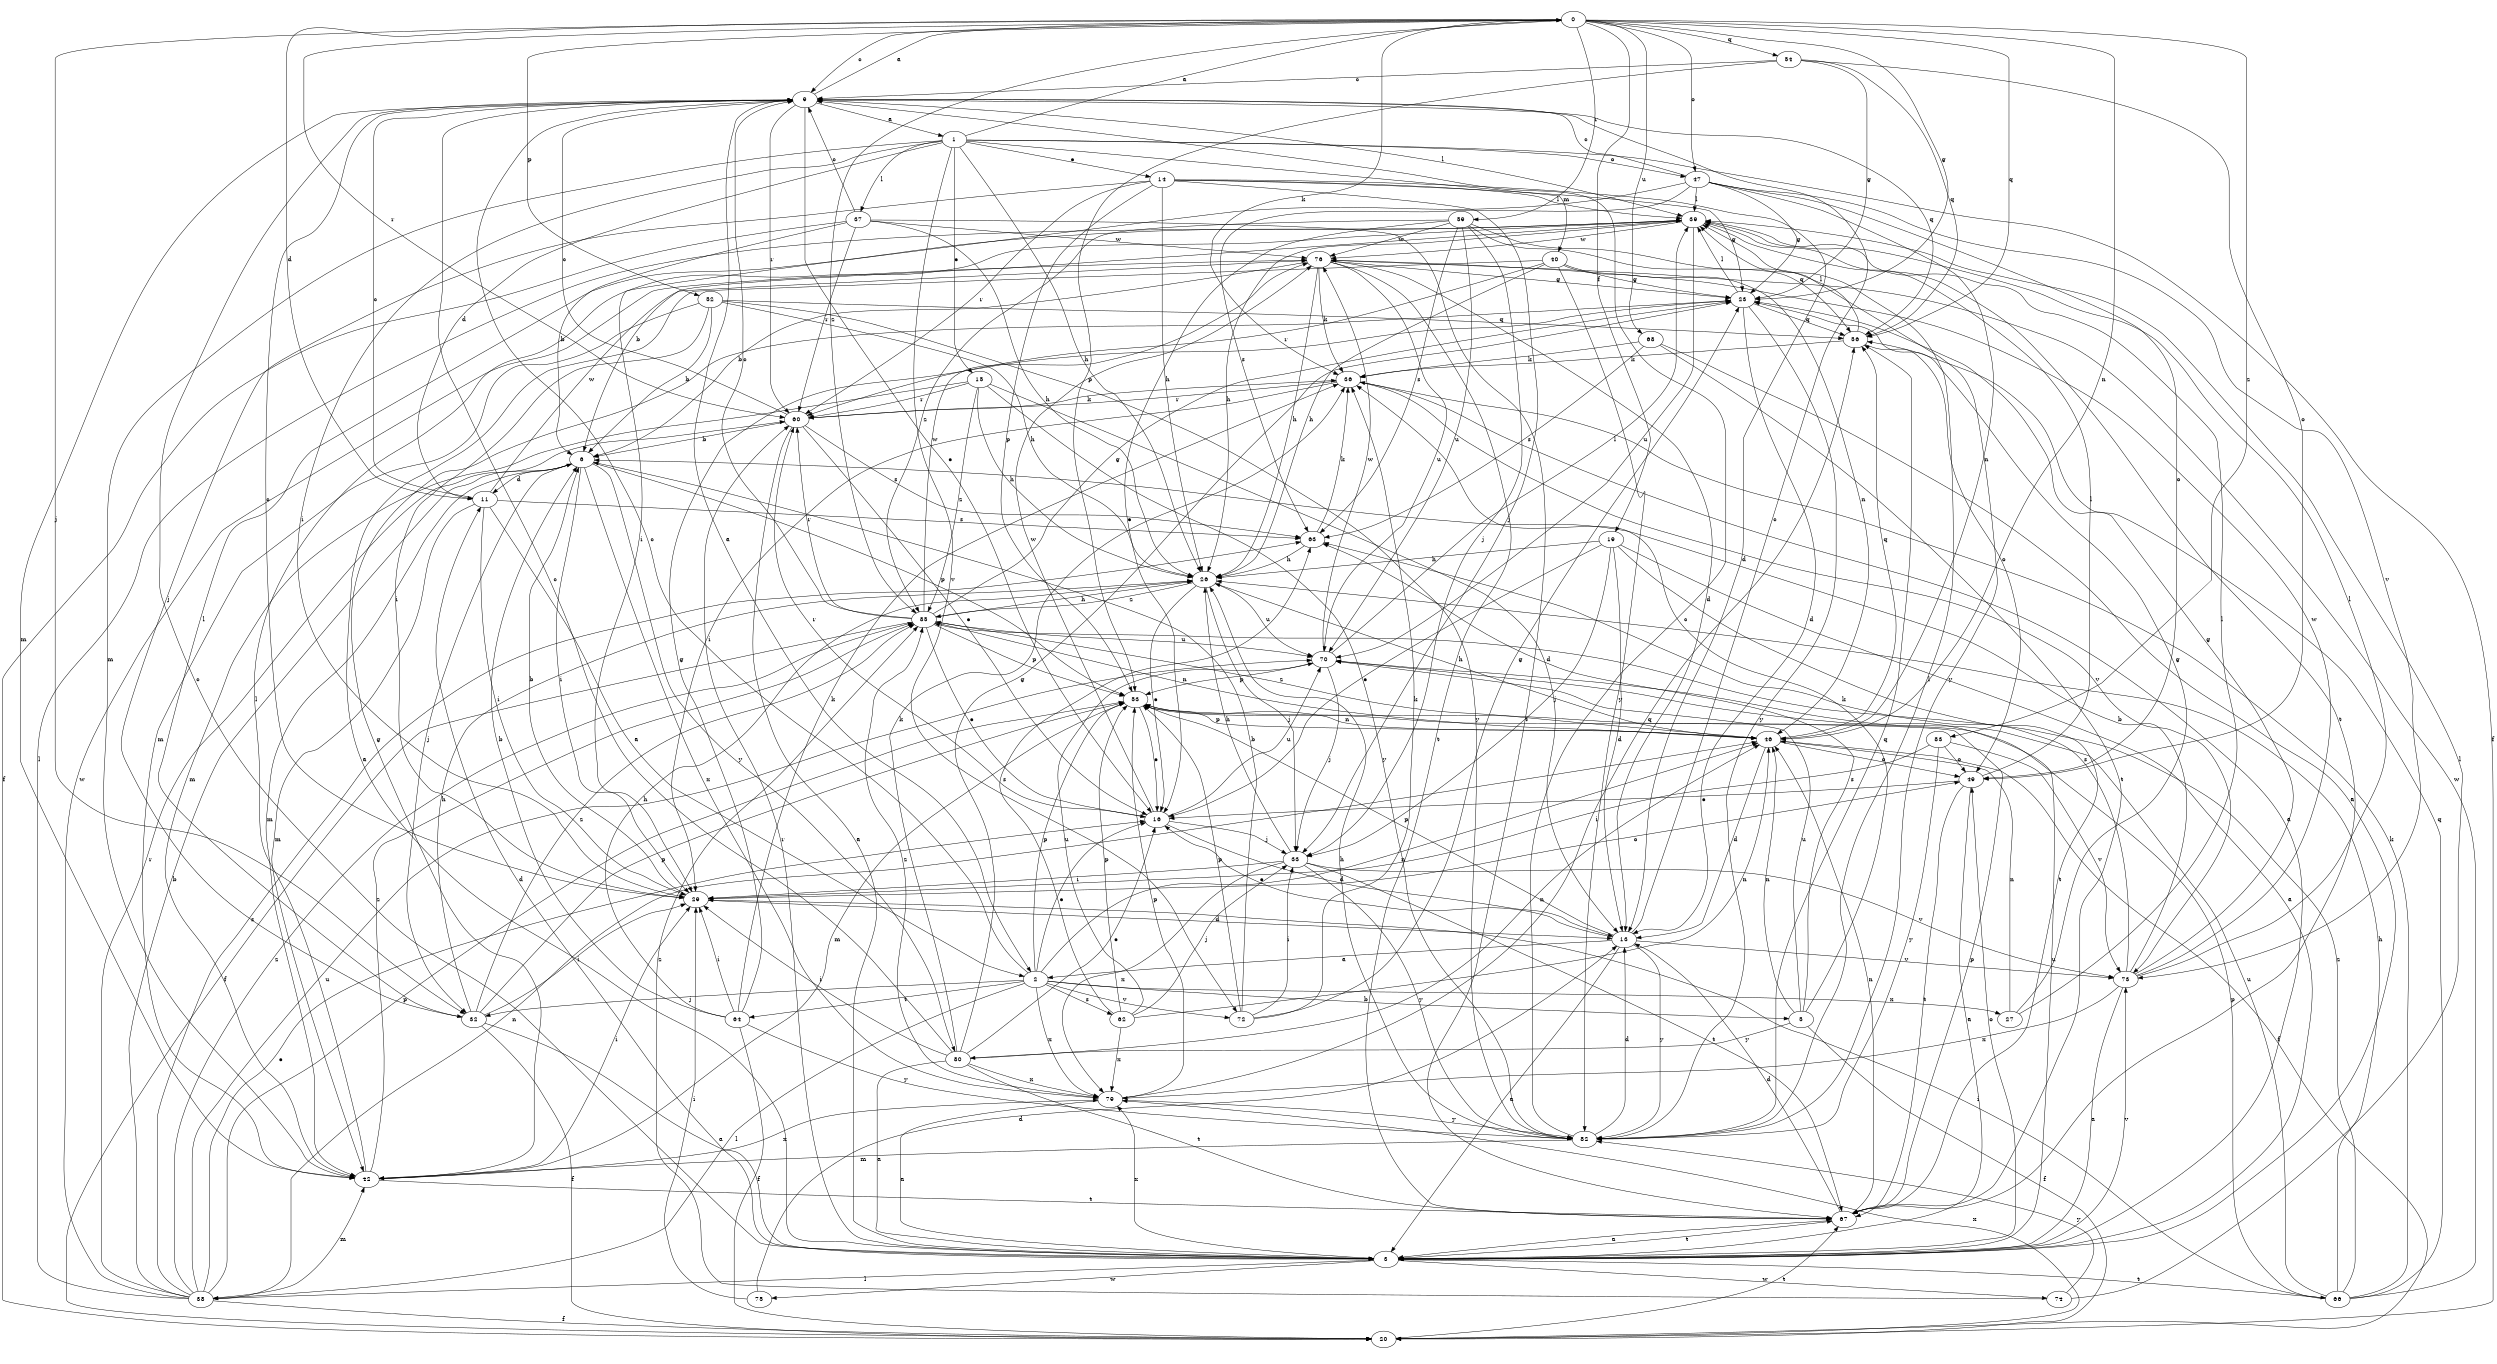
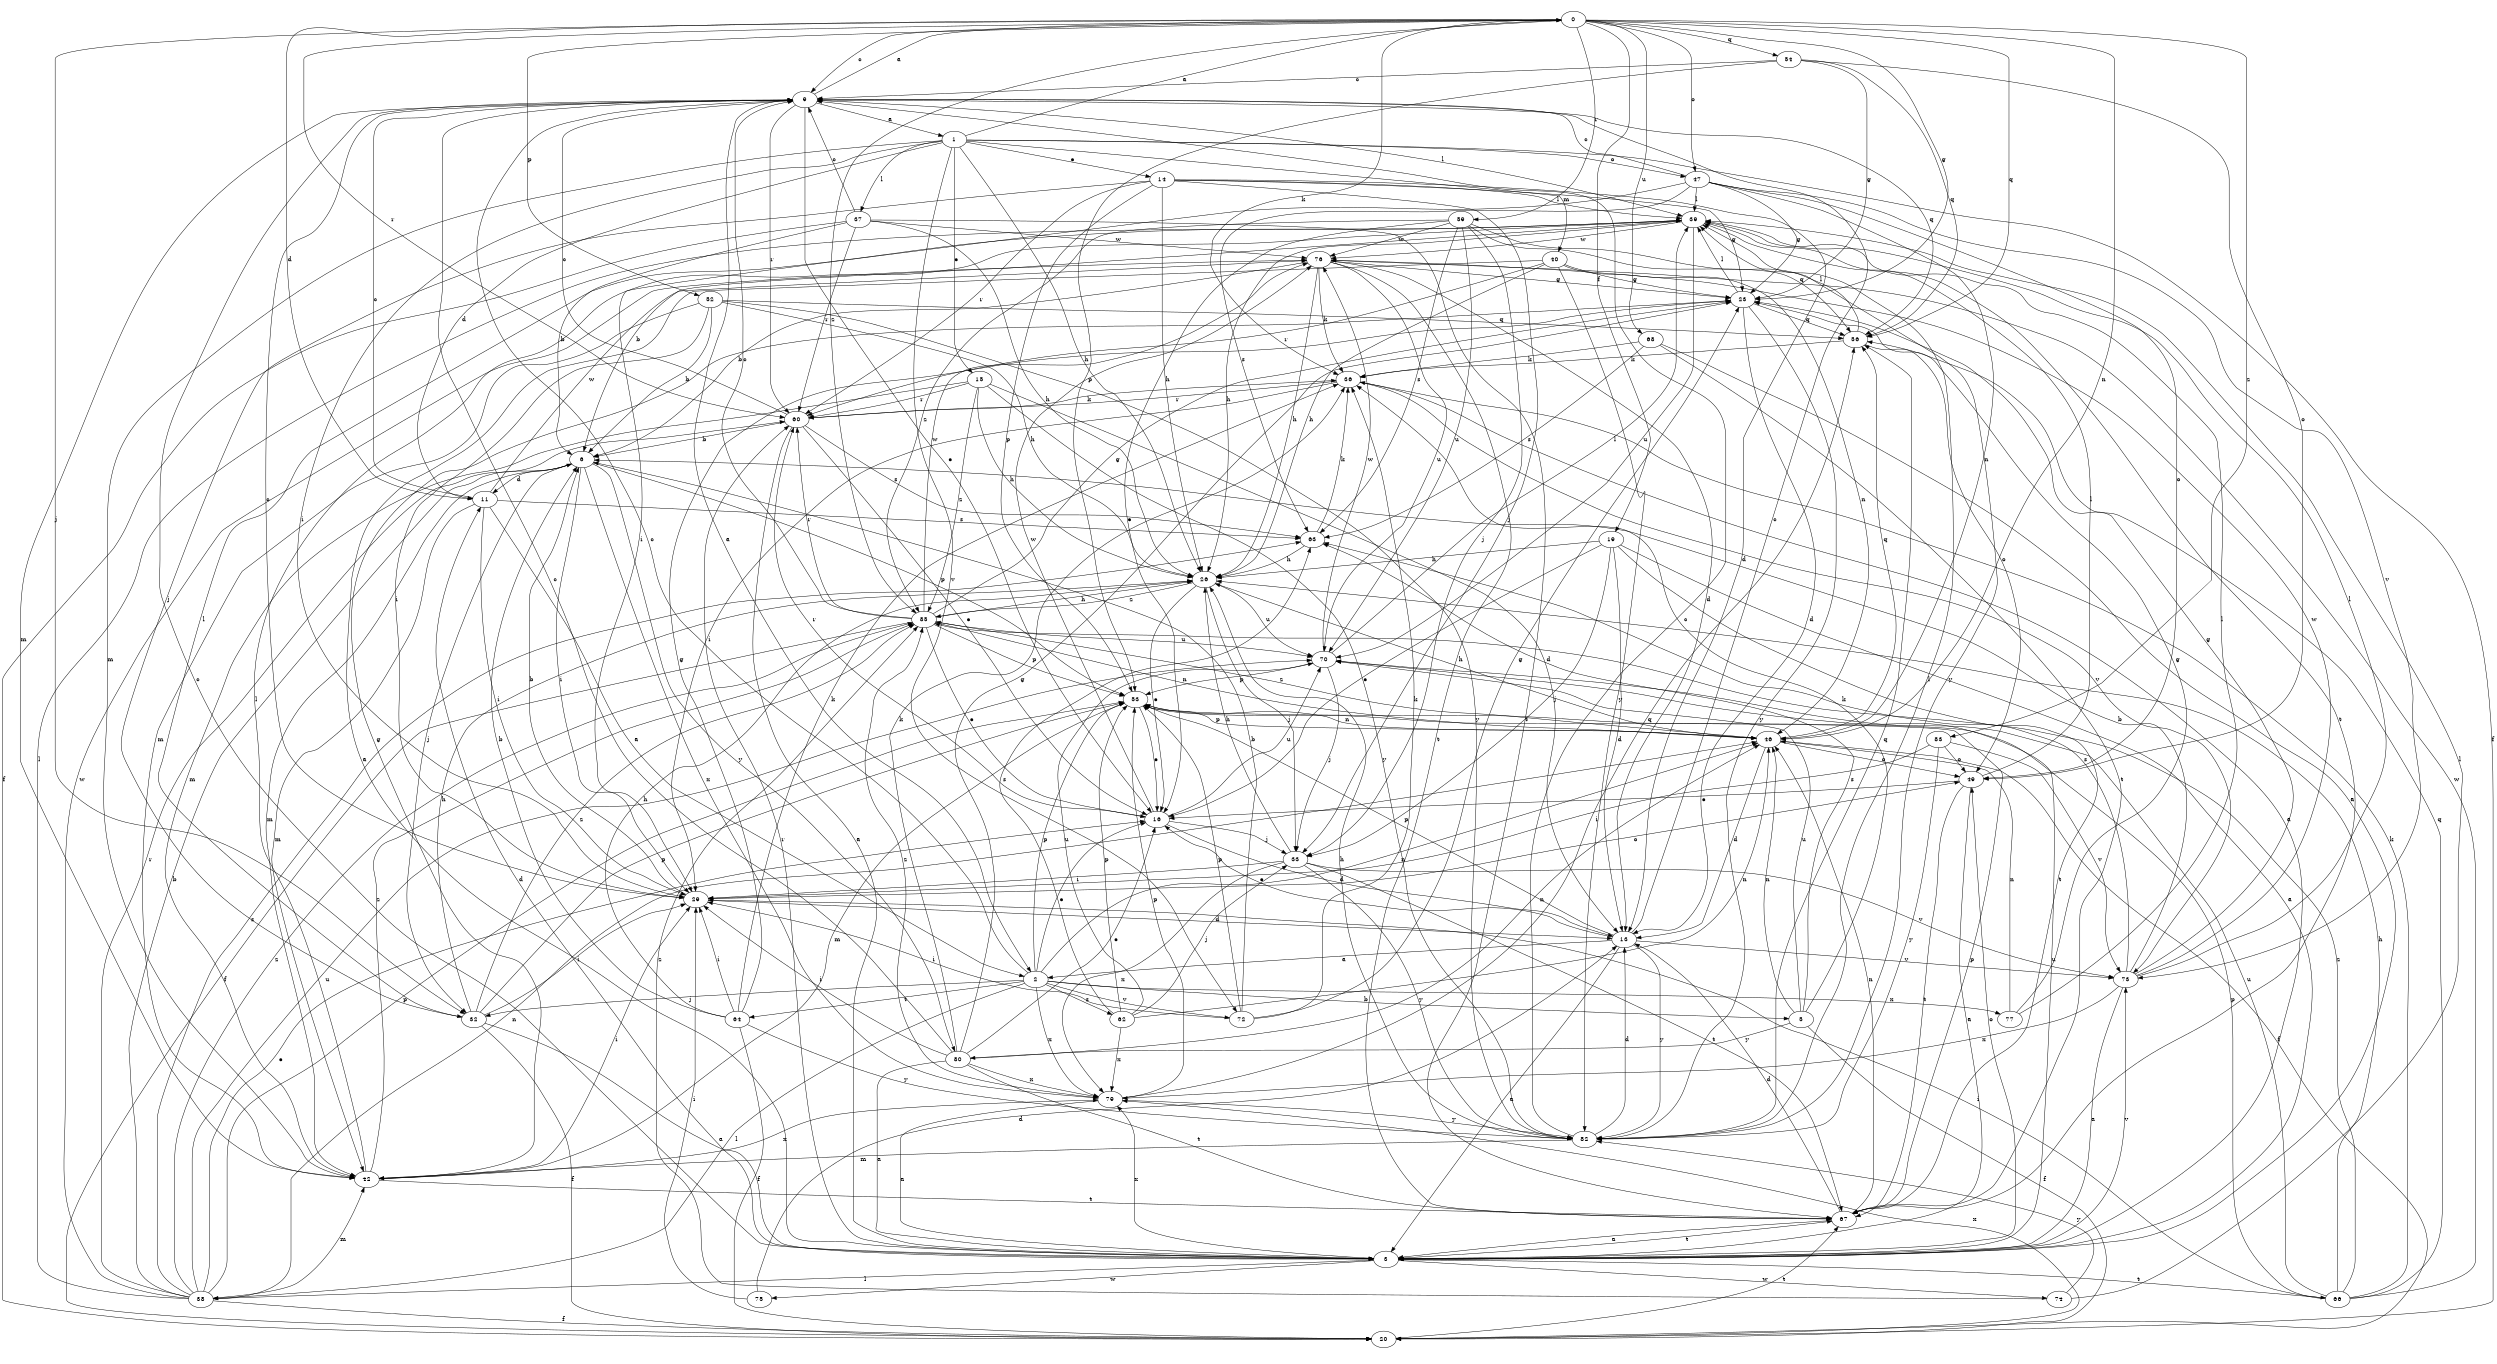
(1287, 952) -> (968, 974)
(2010, 1019) -> (2010, 1019)
